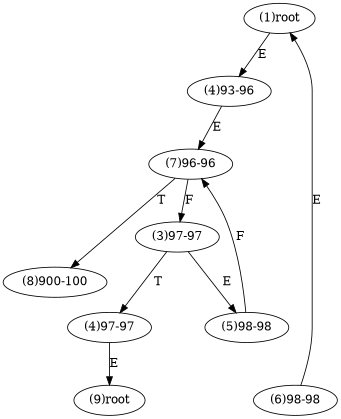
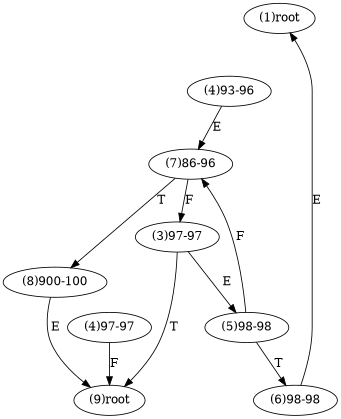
(257, 51) -> none
(191, 164) -> (191, 164)
(146, 279) -> (167, 321)
none -> (52, 345)
none -> (269, 360)
(114, 364) -> (114, 364)
